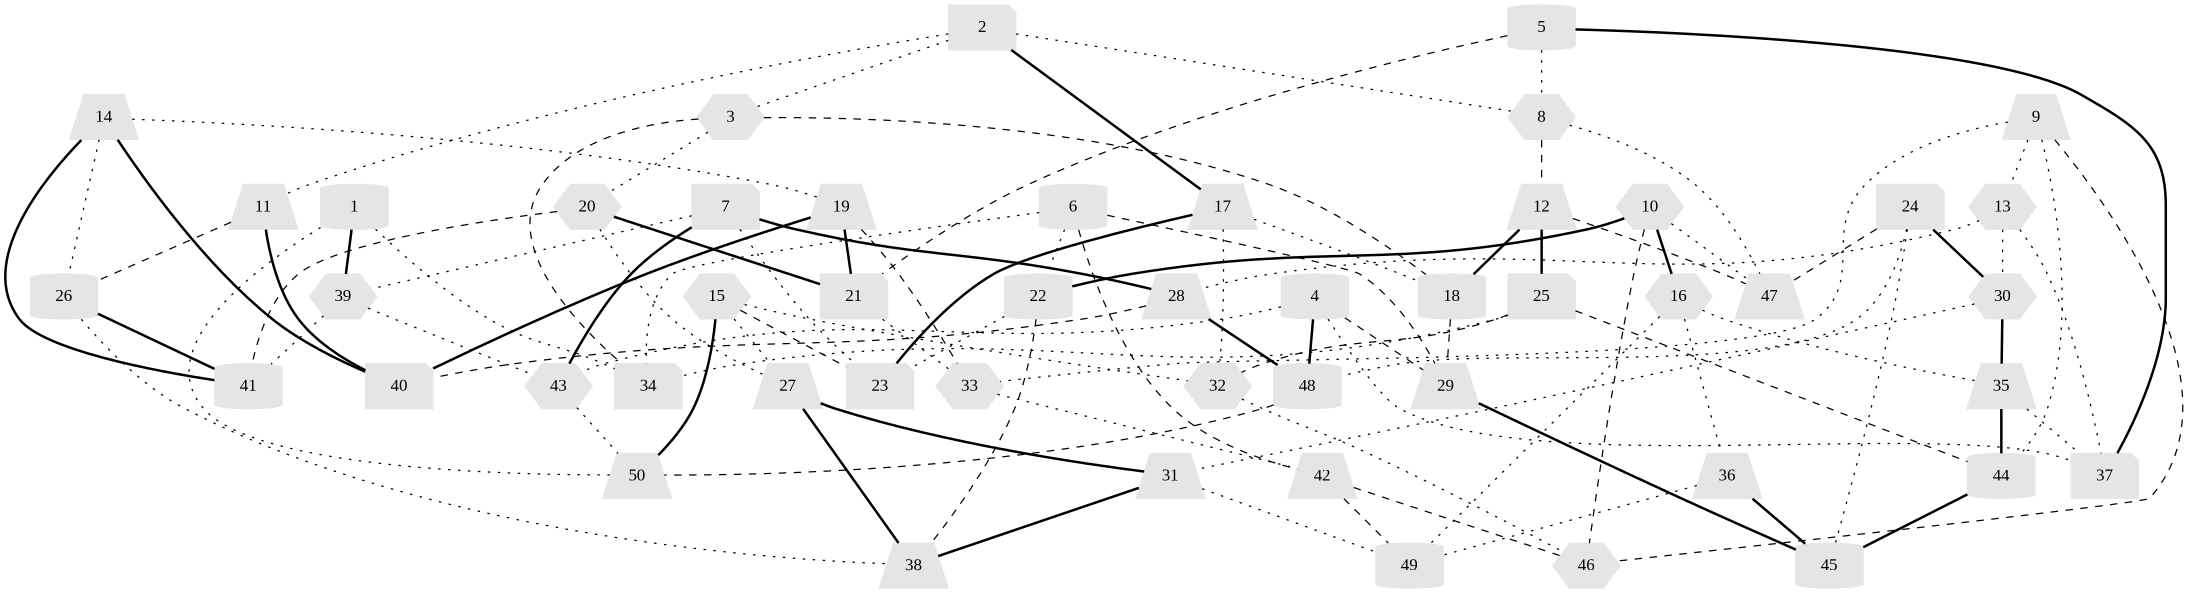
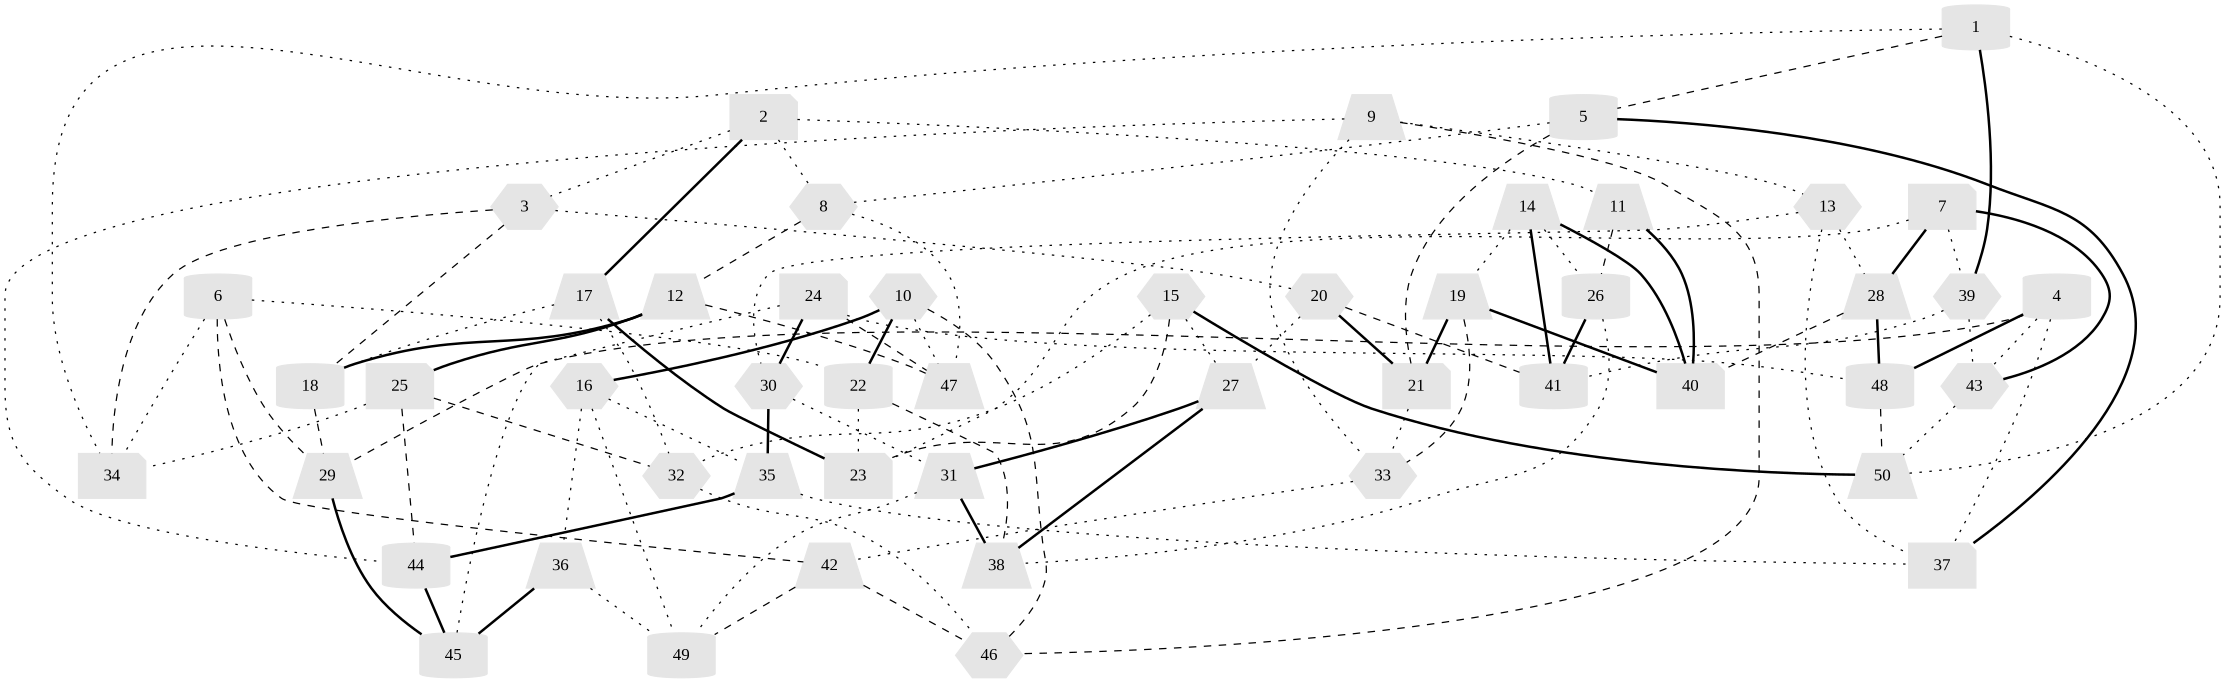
none -> (1780, 72)
